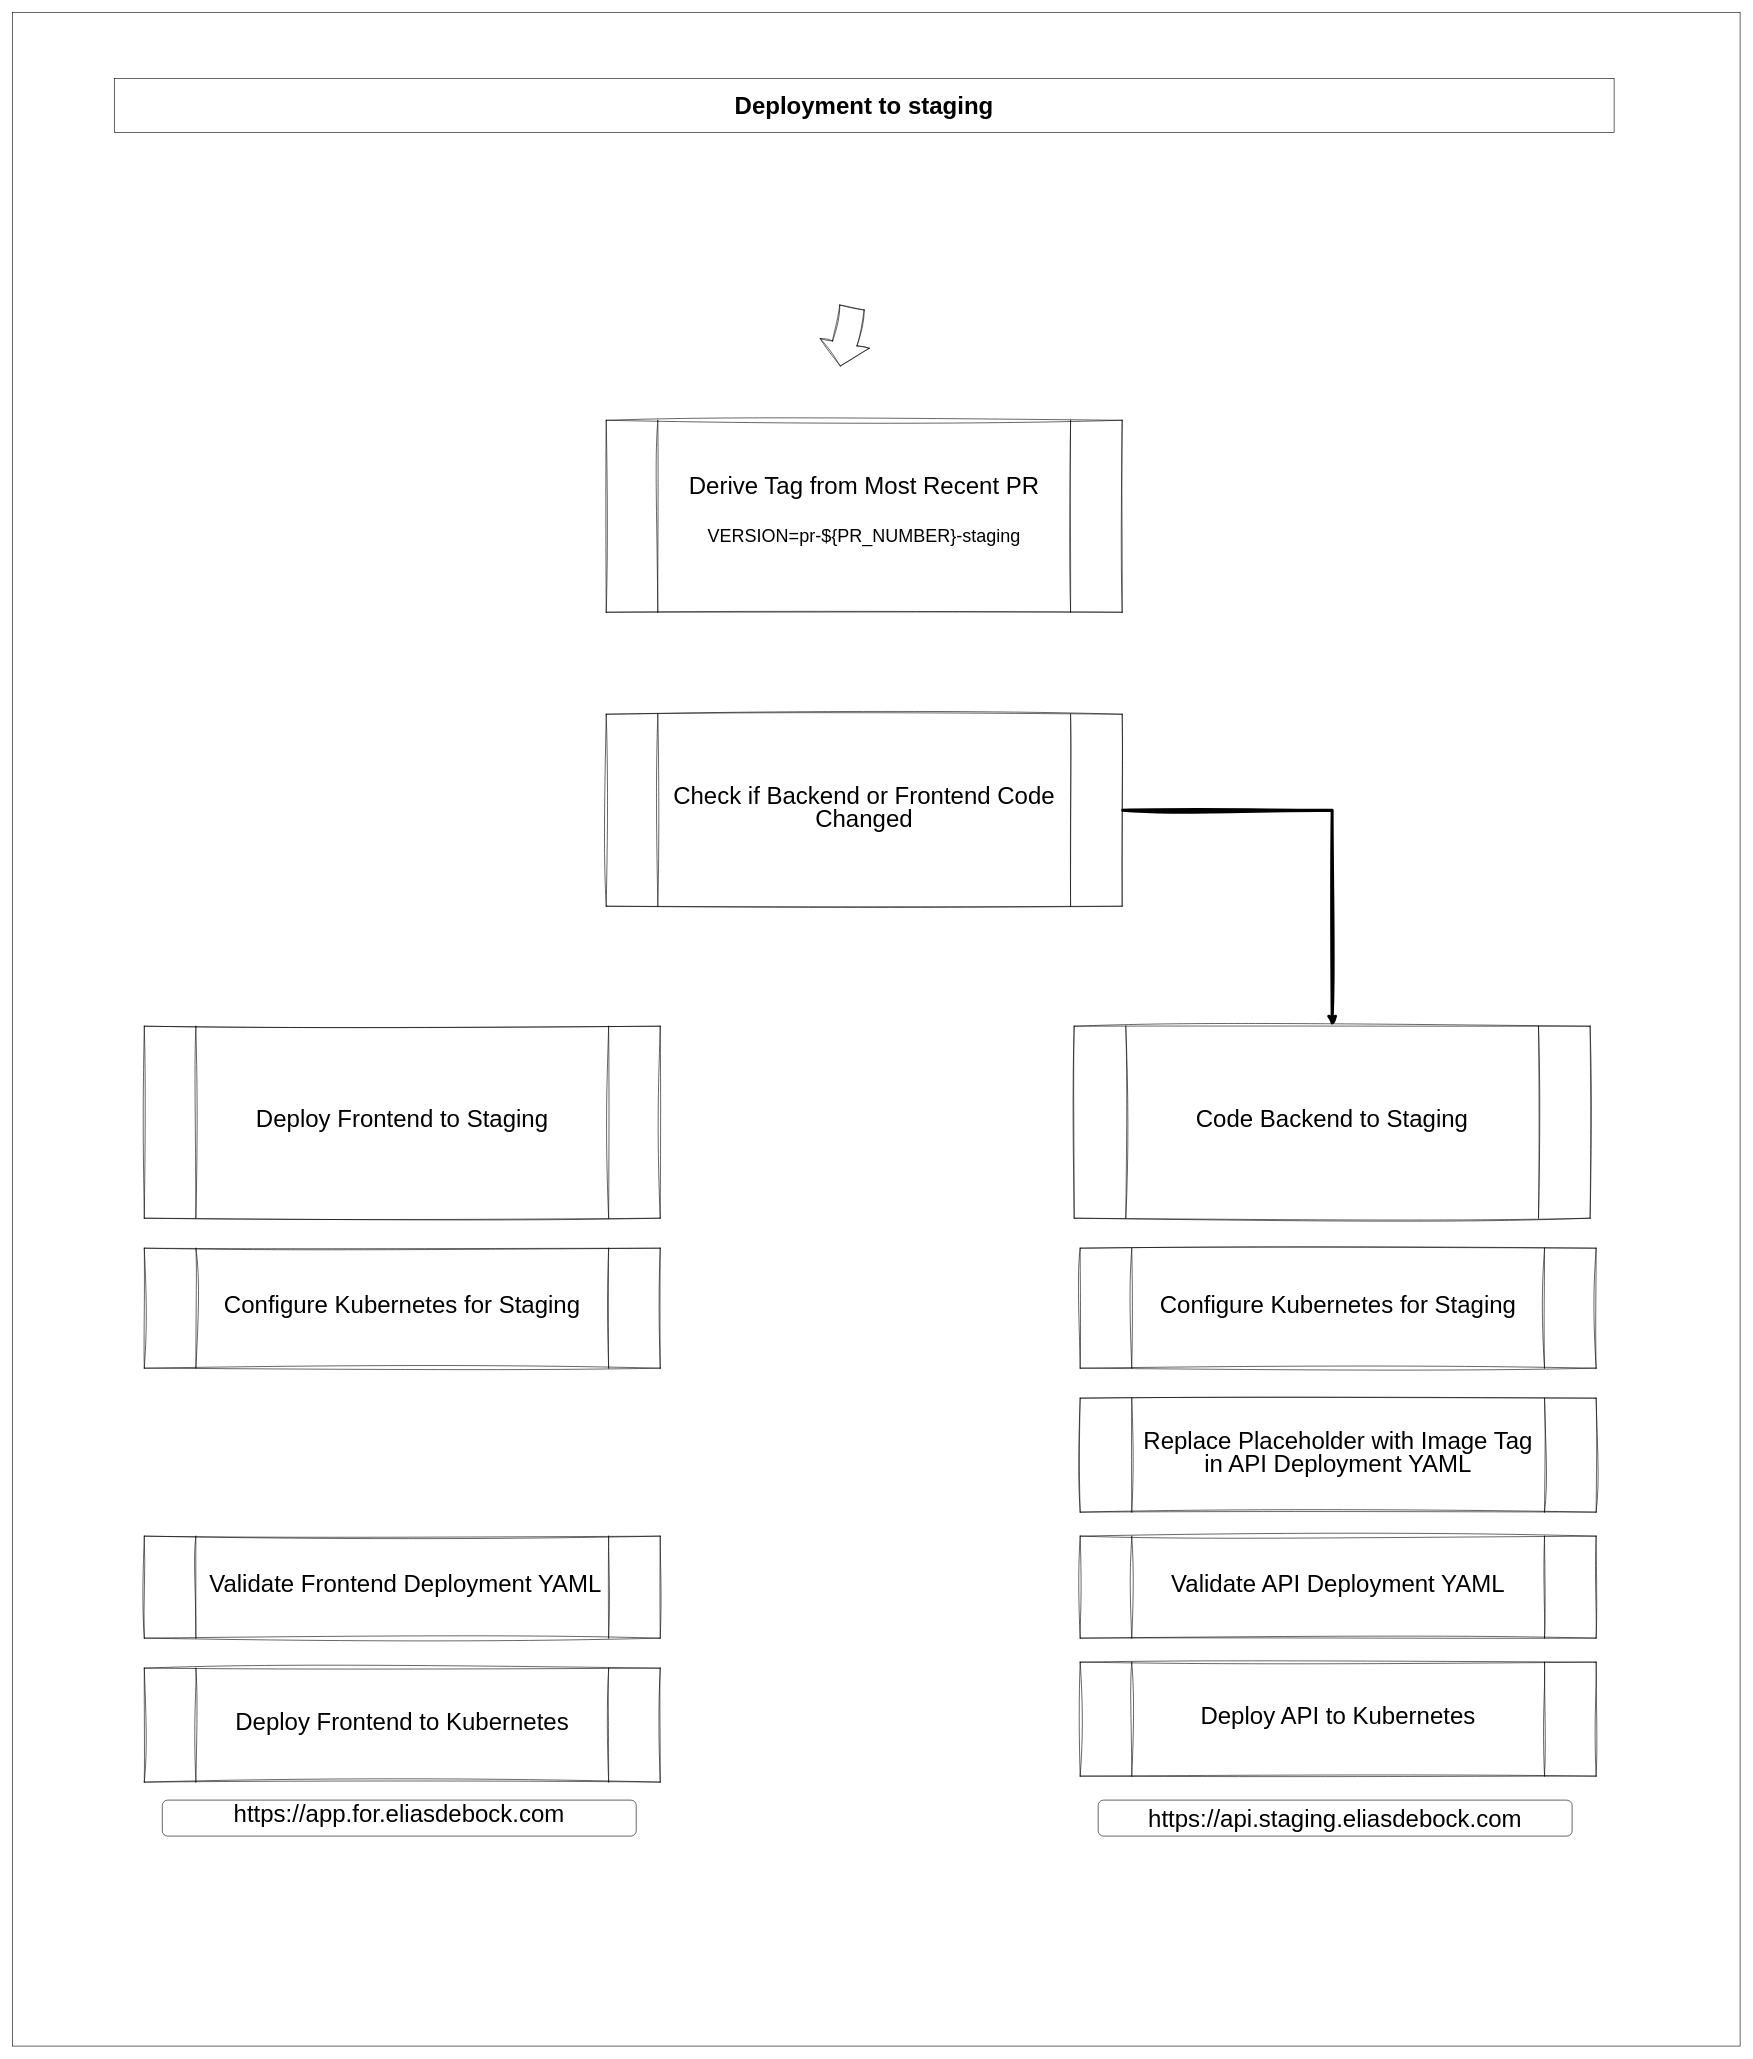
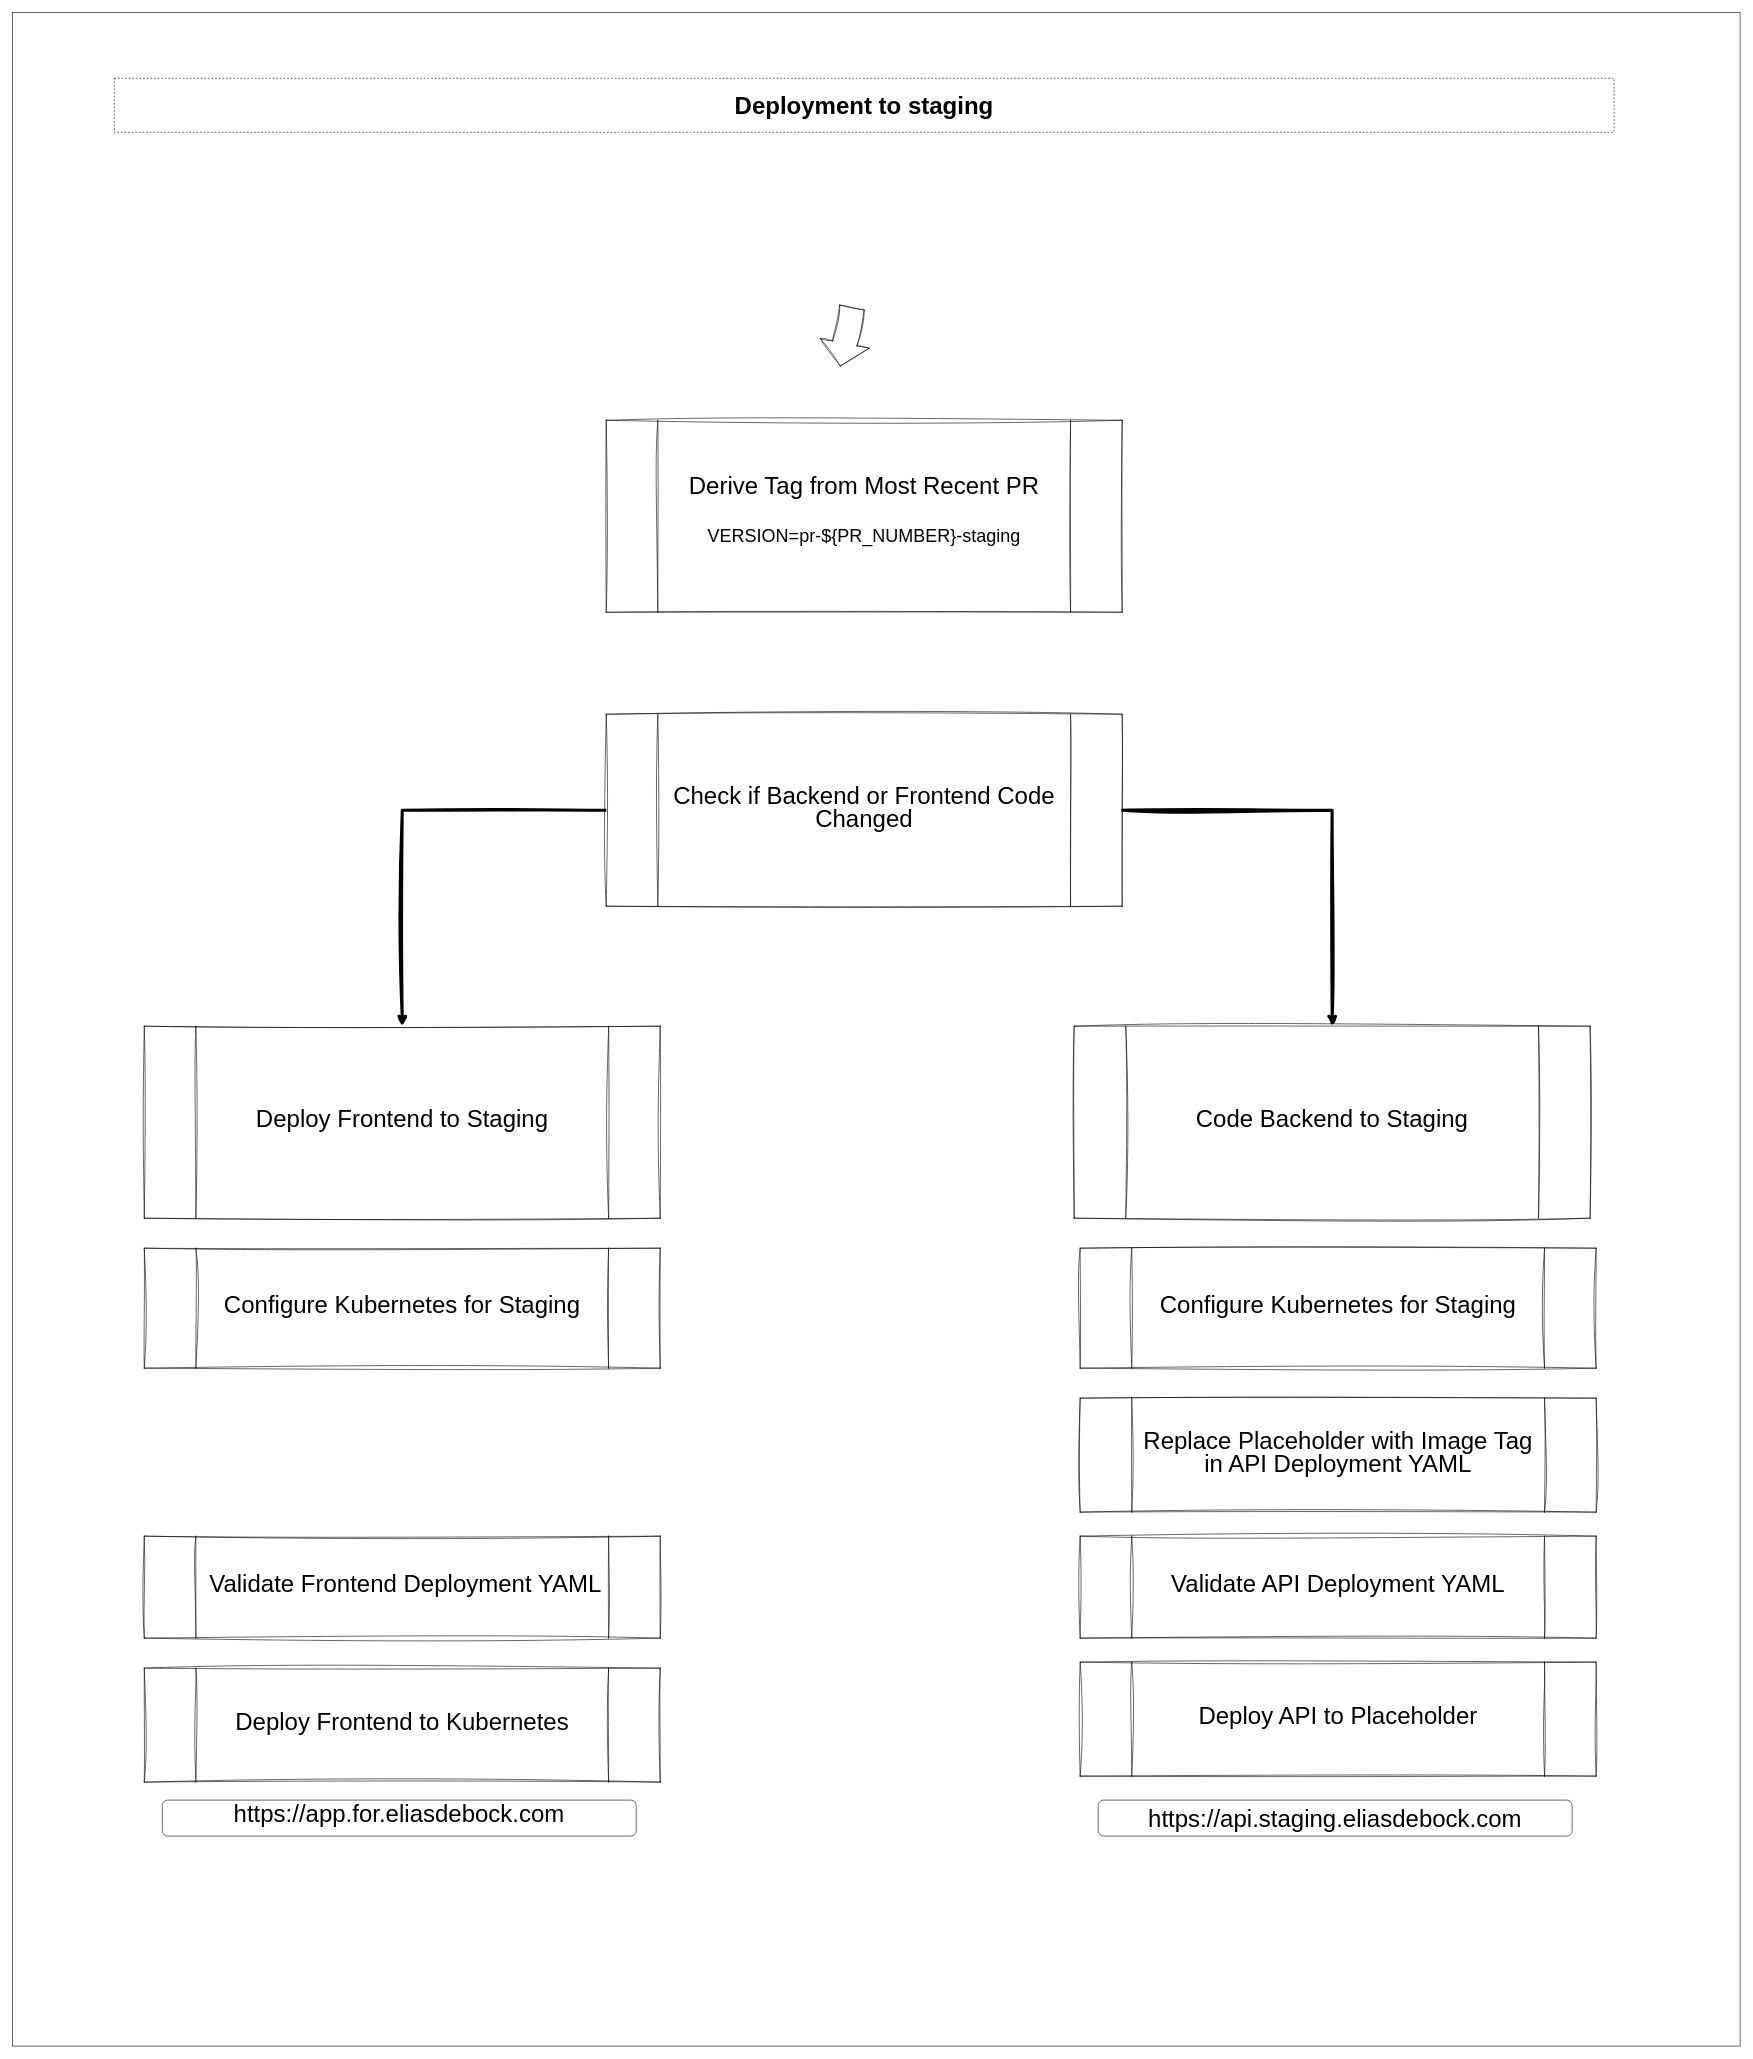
(864, 105) -> (864, 105)
none -> (402, 811)
(1338, 1719) -> (1338, 1719)
